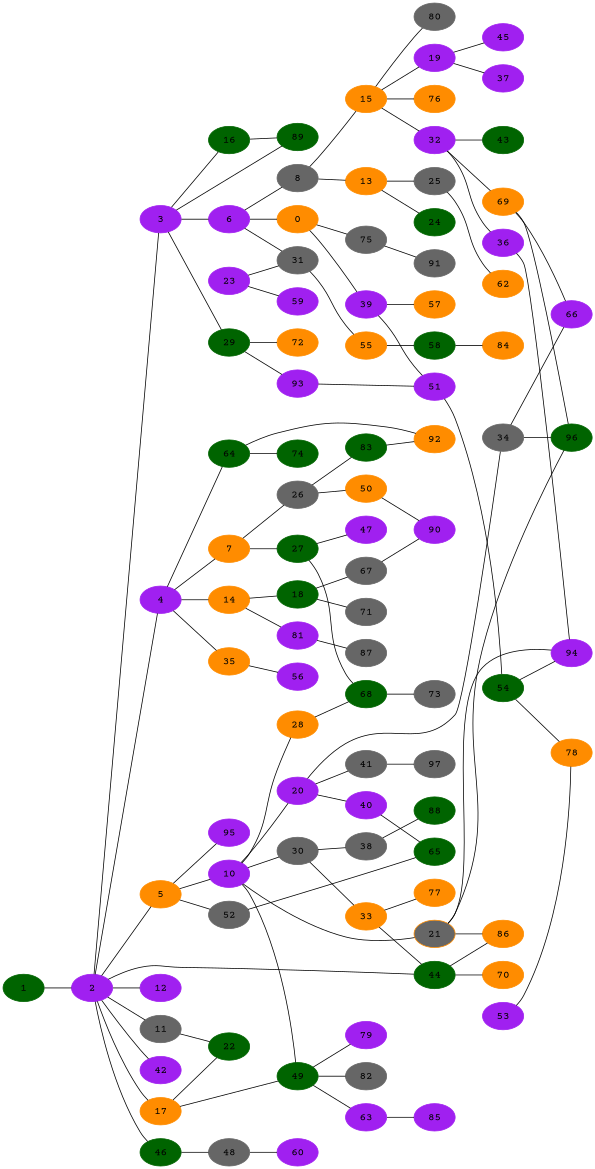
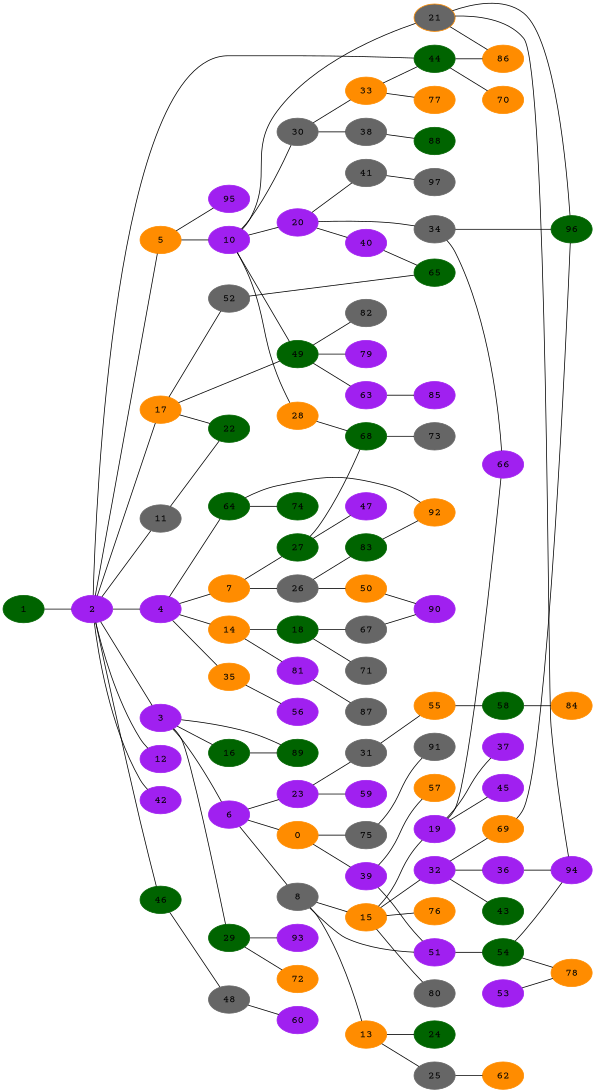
(263, 240) -> (263, 804)
(544, 255) -> (482, 650)
(366, 385) -> (357, 942)
(195, 905) -> (195, 354)
